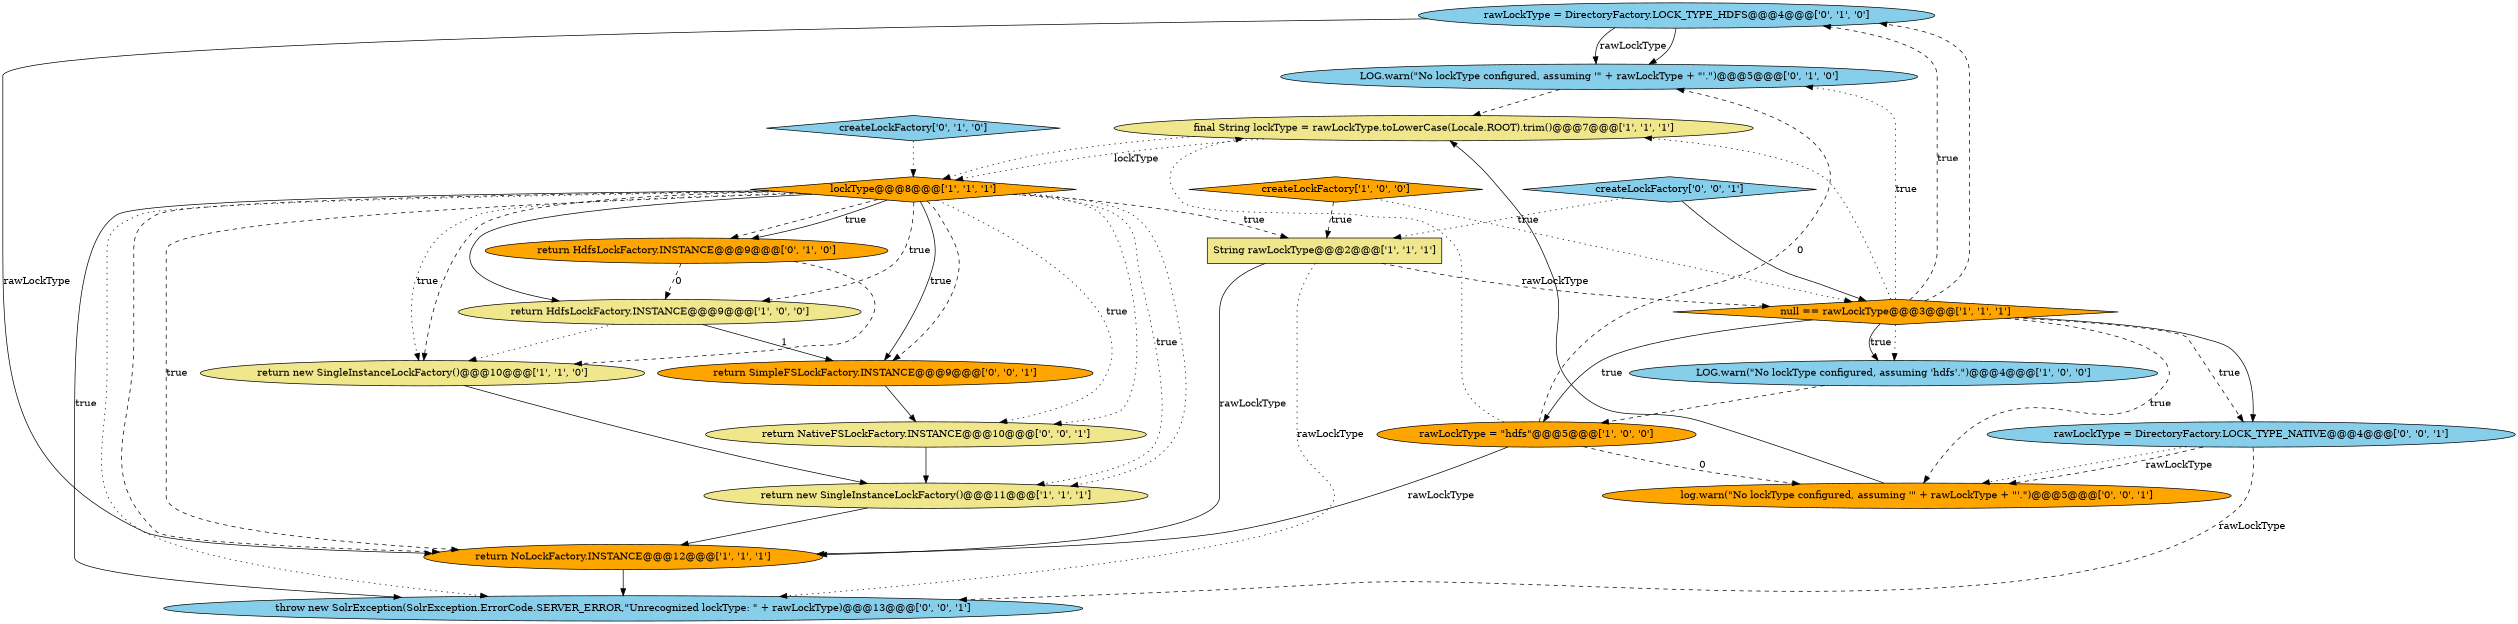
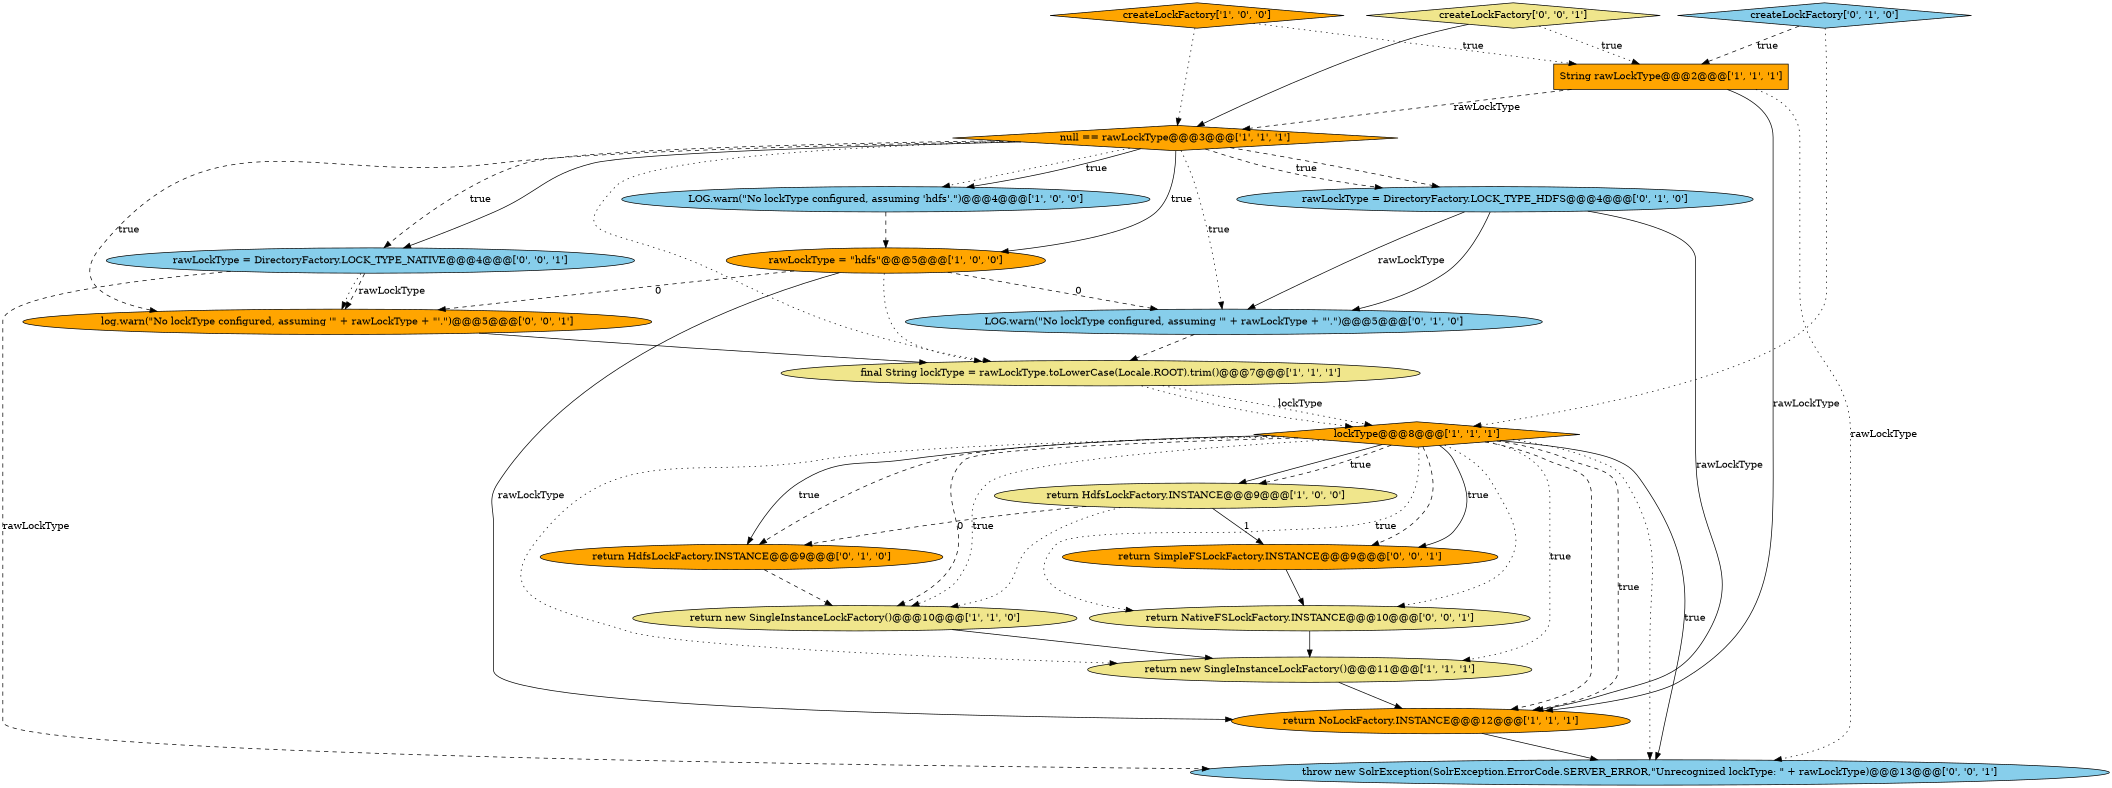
(1670, 189) -> (1513, 15)
(1148, 207) -> (1754, 44)
(1330, 219) -> (1411, 43)
(1325, 251) -> (1671, 77)
(675, 278) -> (949, 522)
